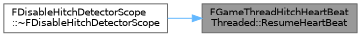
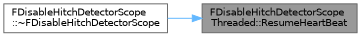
(280, 18) -> (280, 18)
